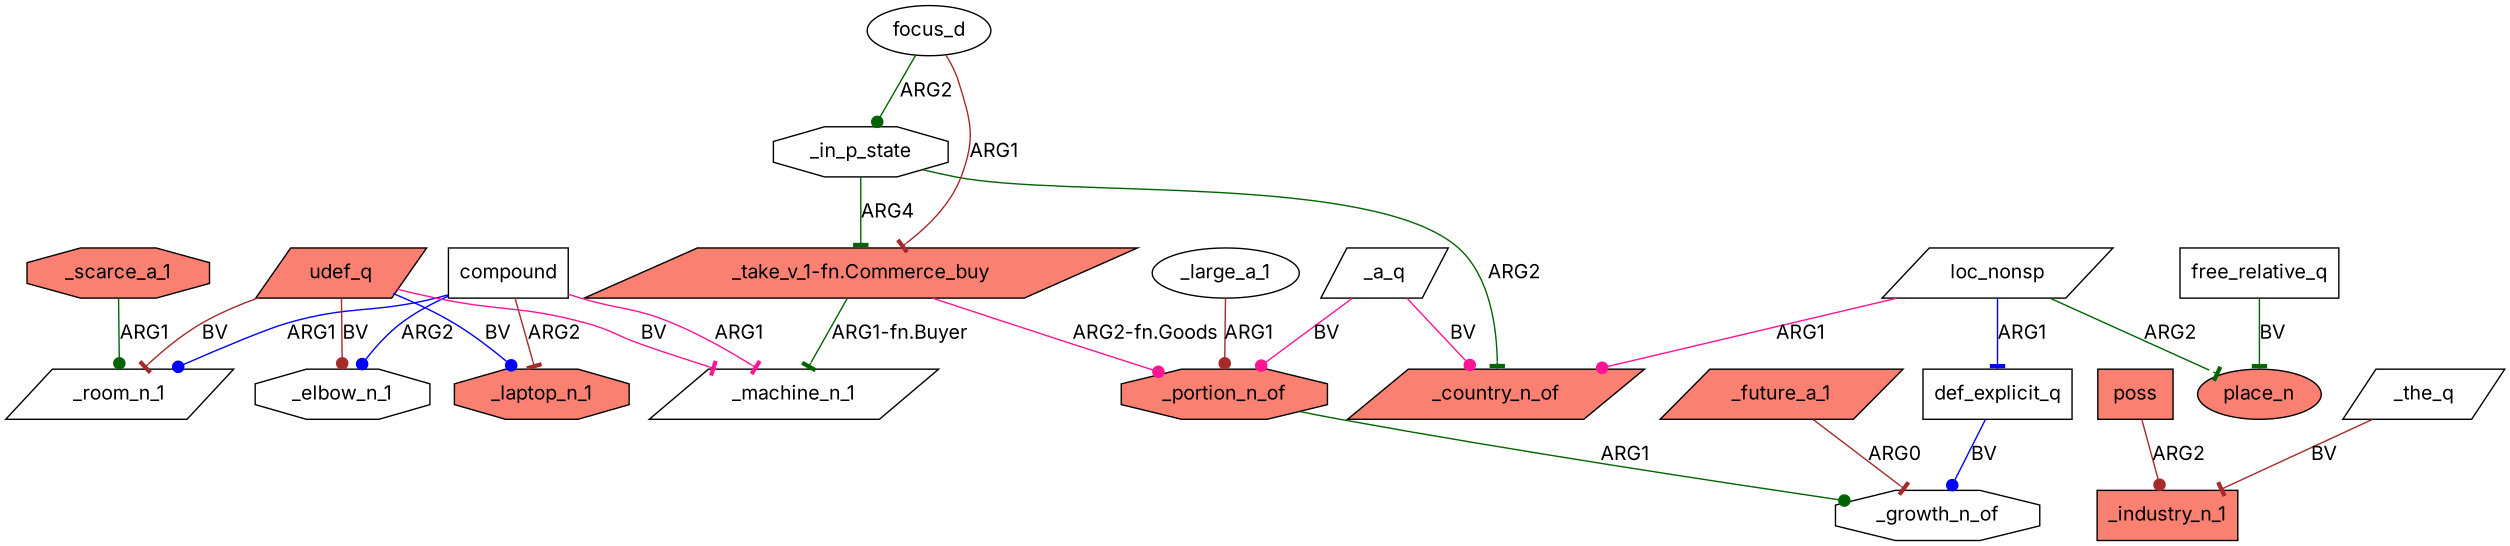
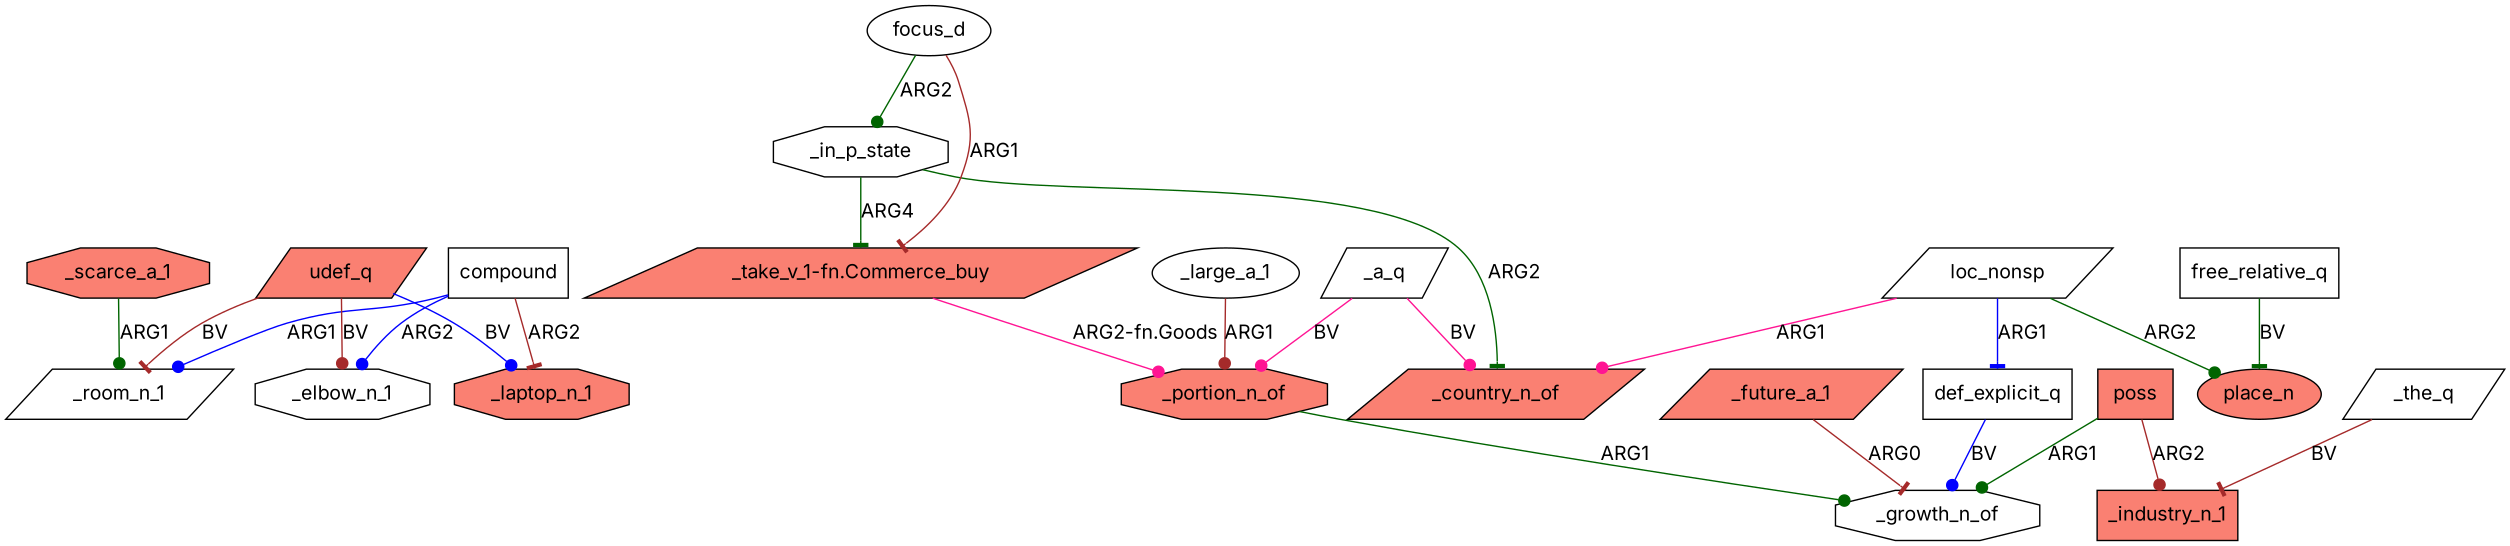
(2130, 334) -> (2130, 334)
(794, 394) -> none
none -> (2042, 451)
